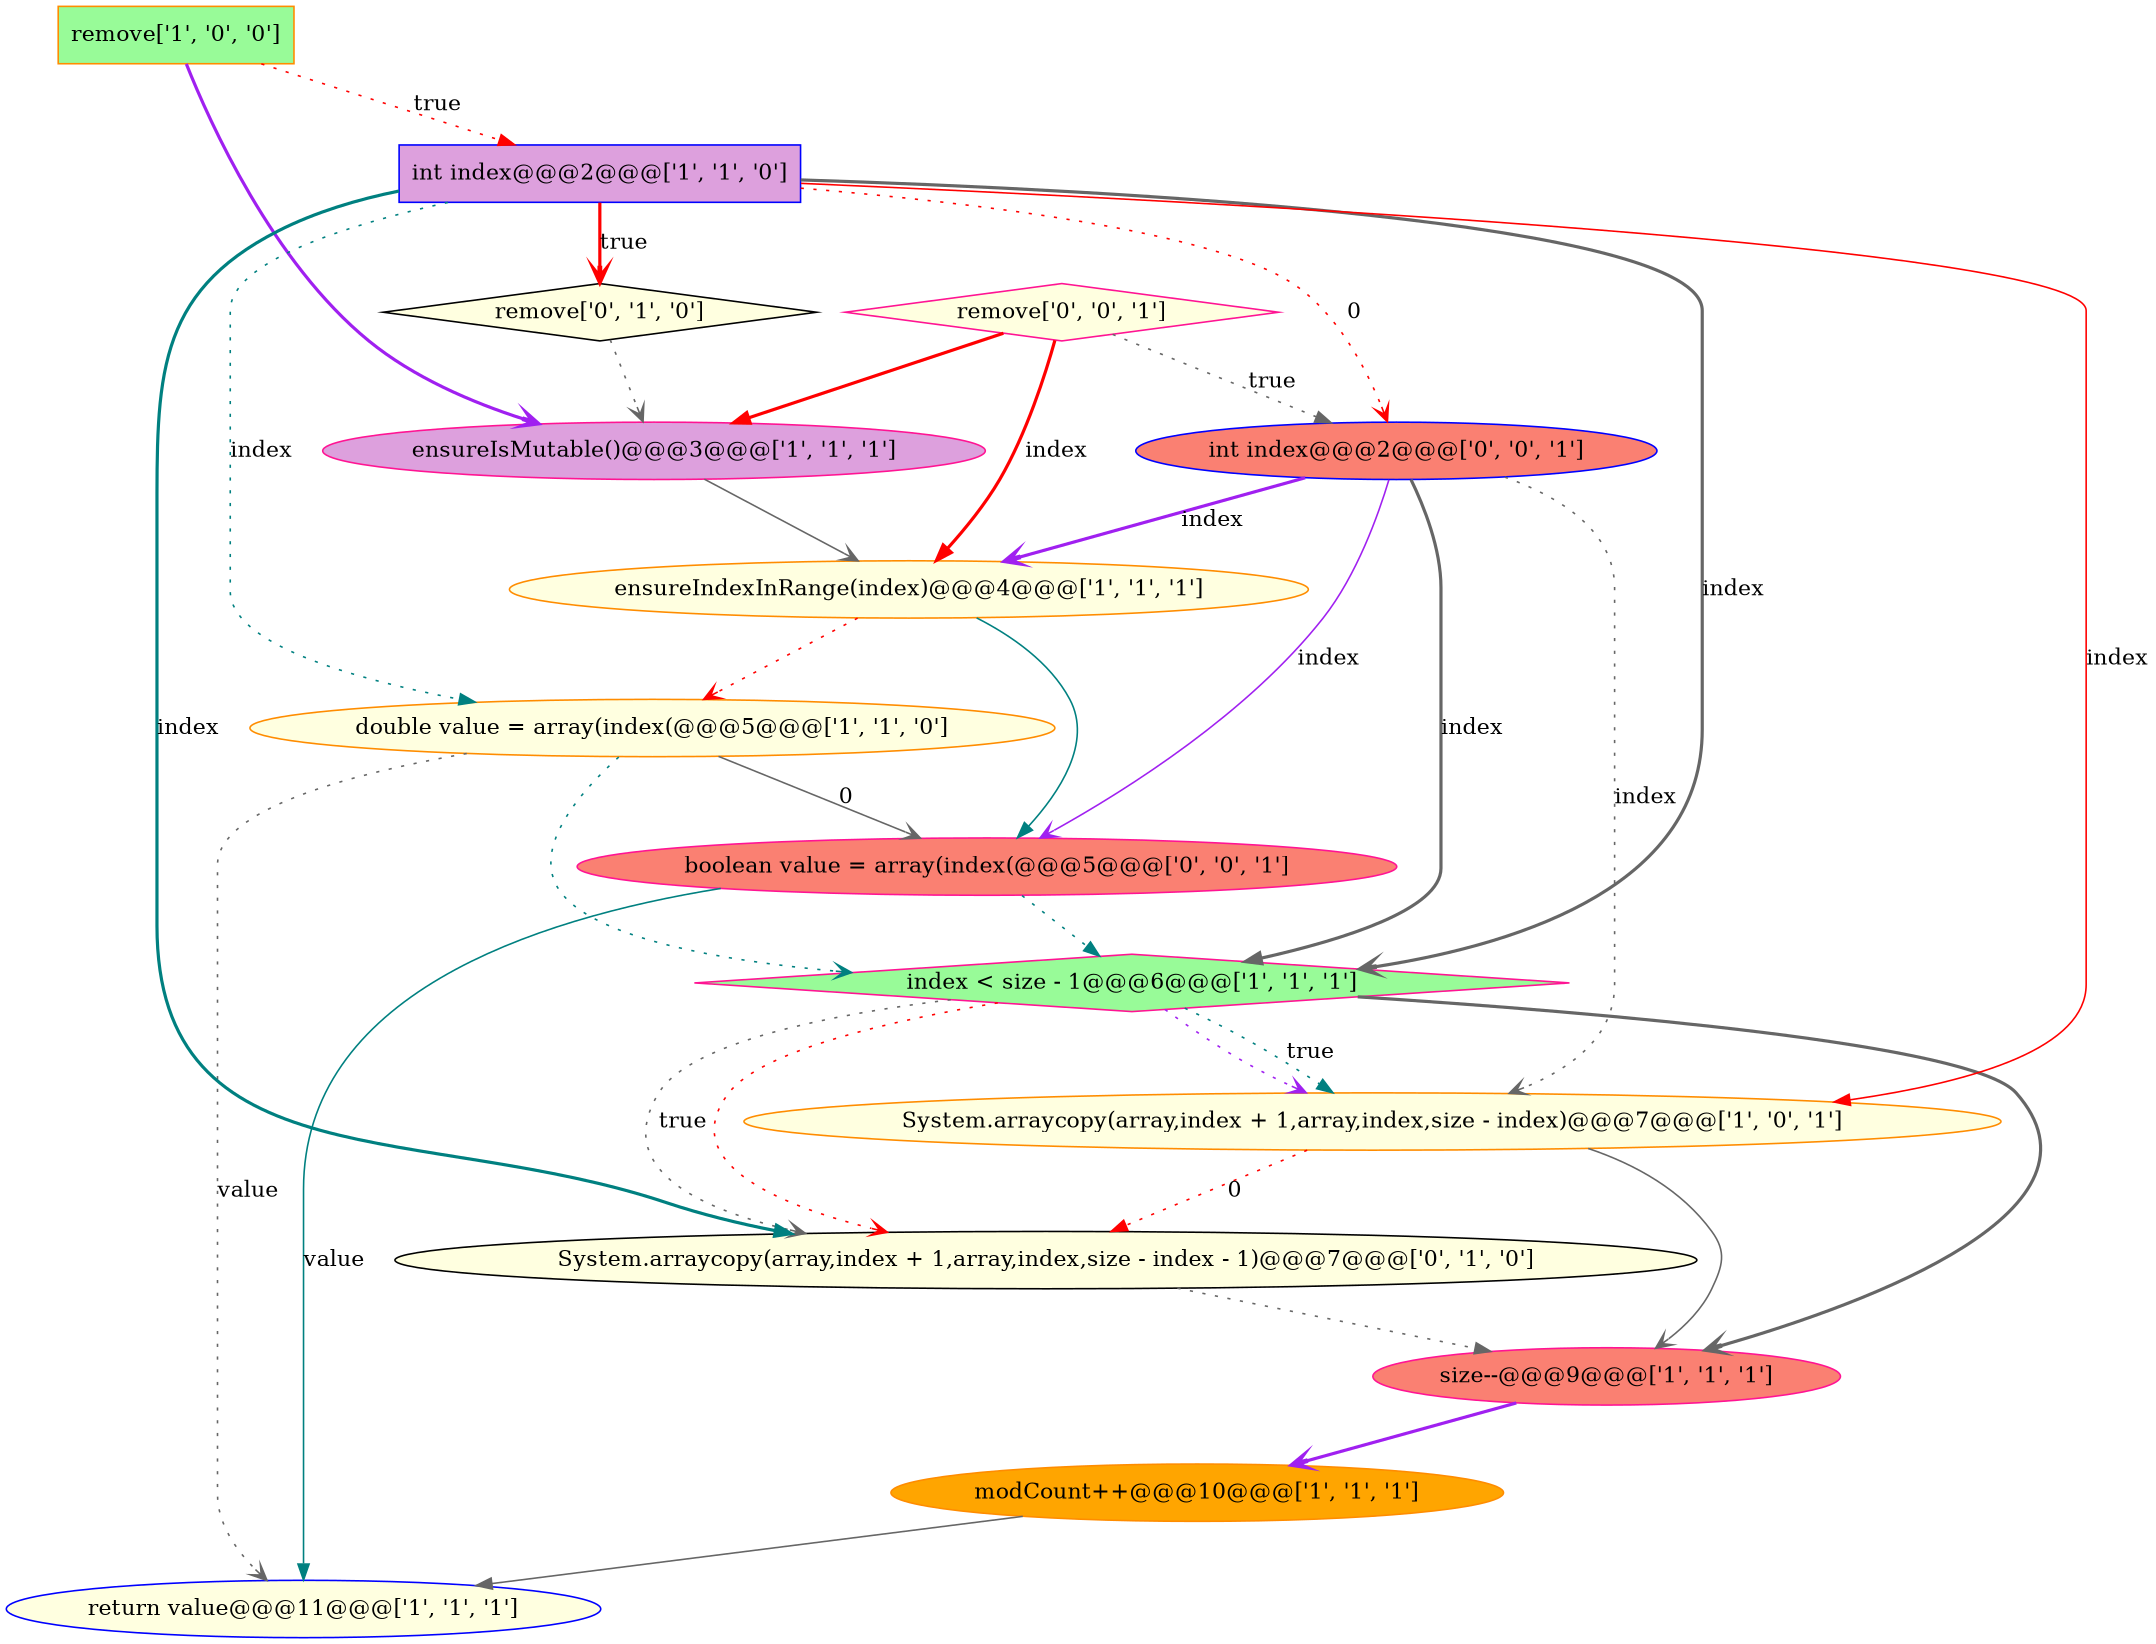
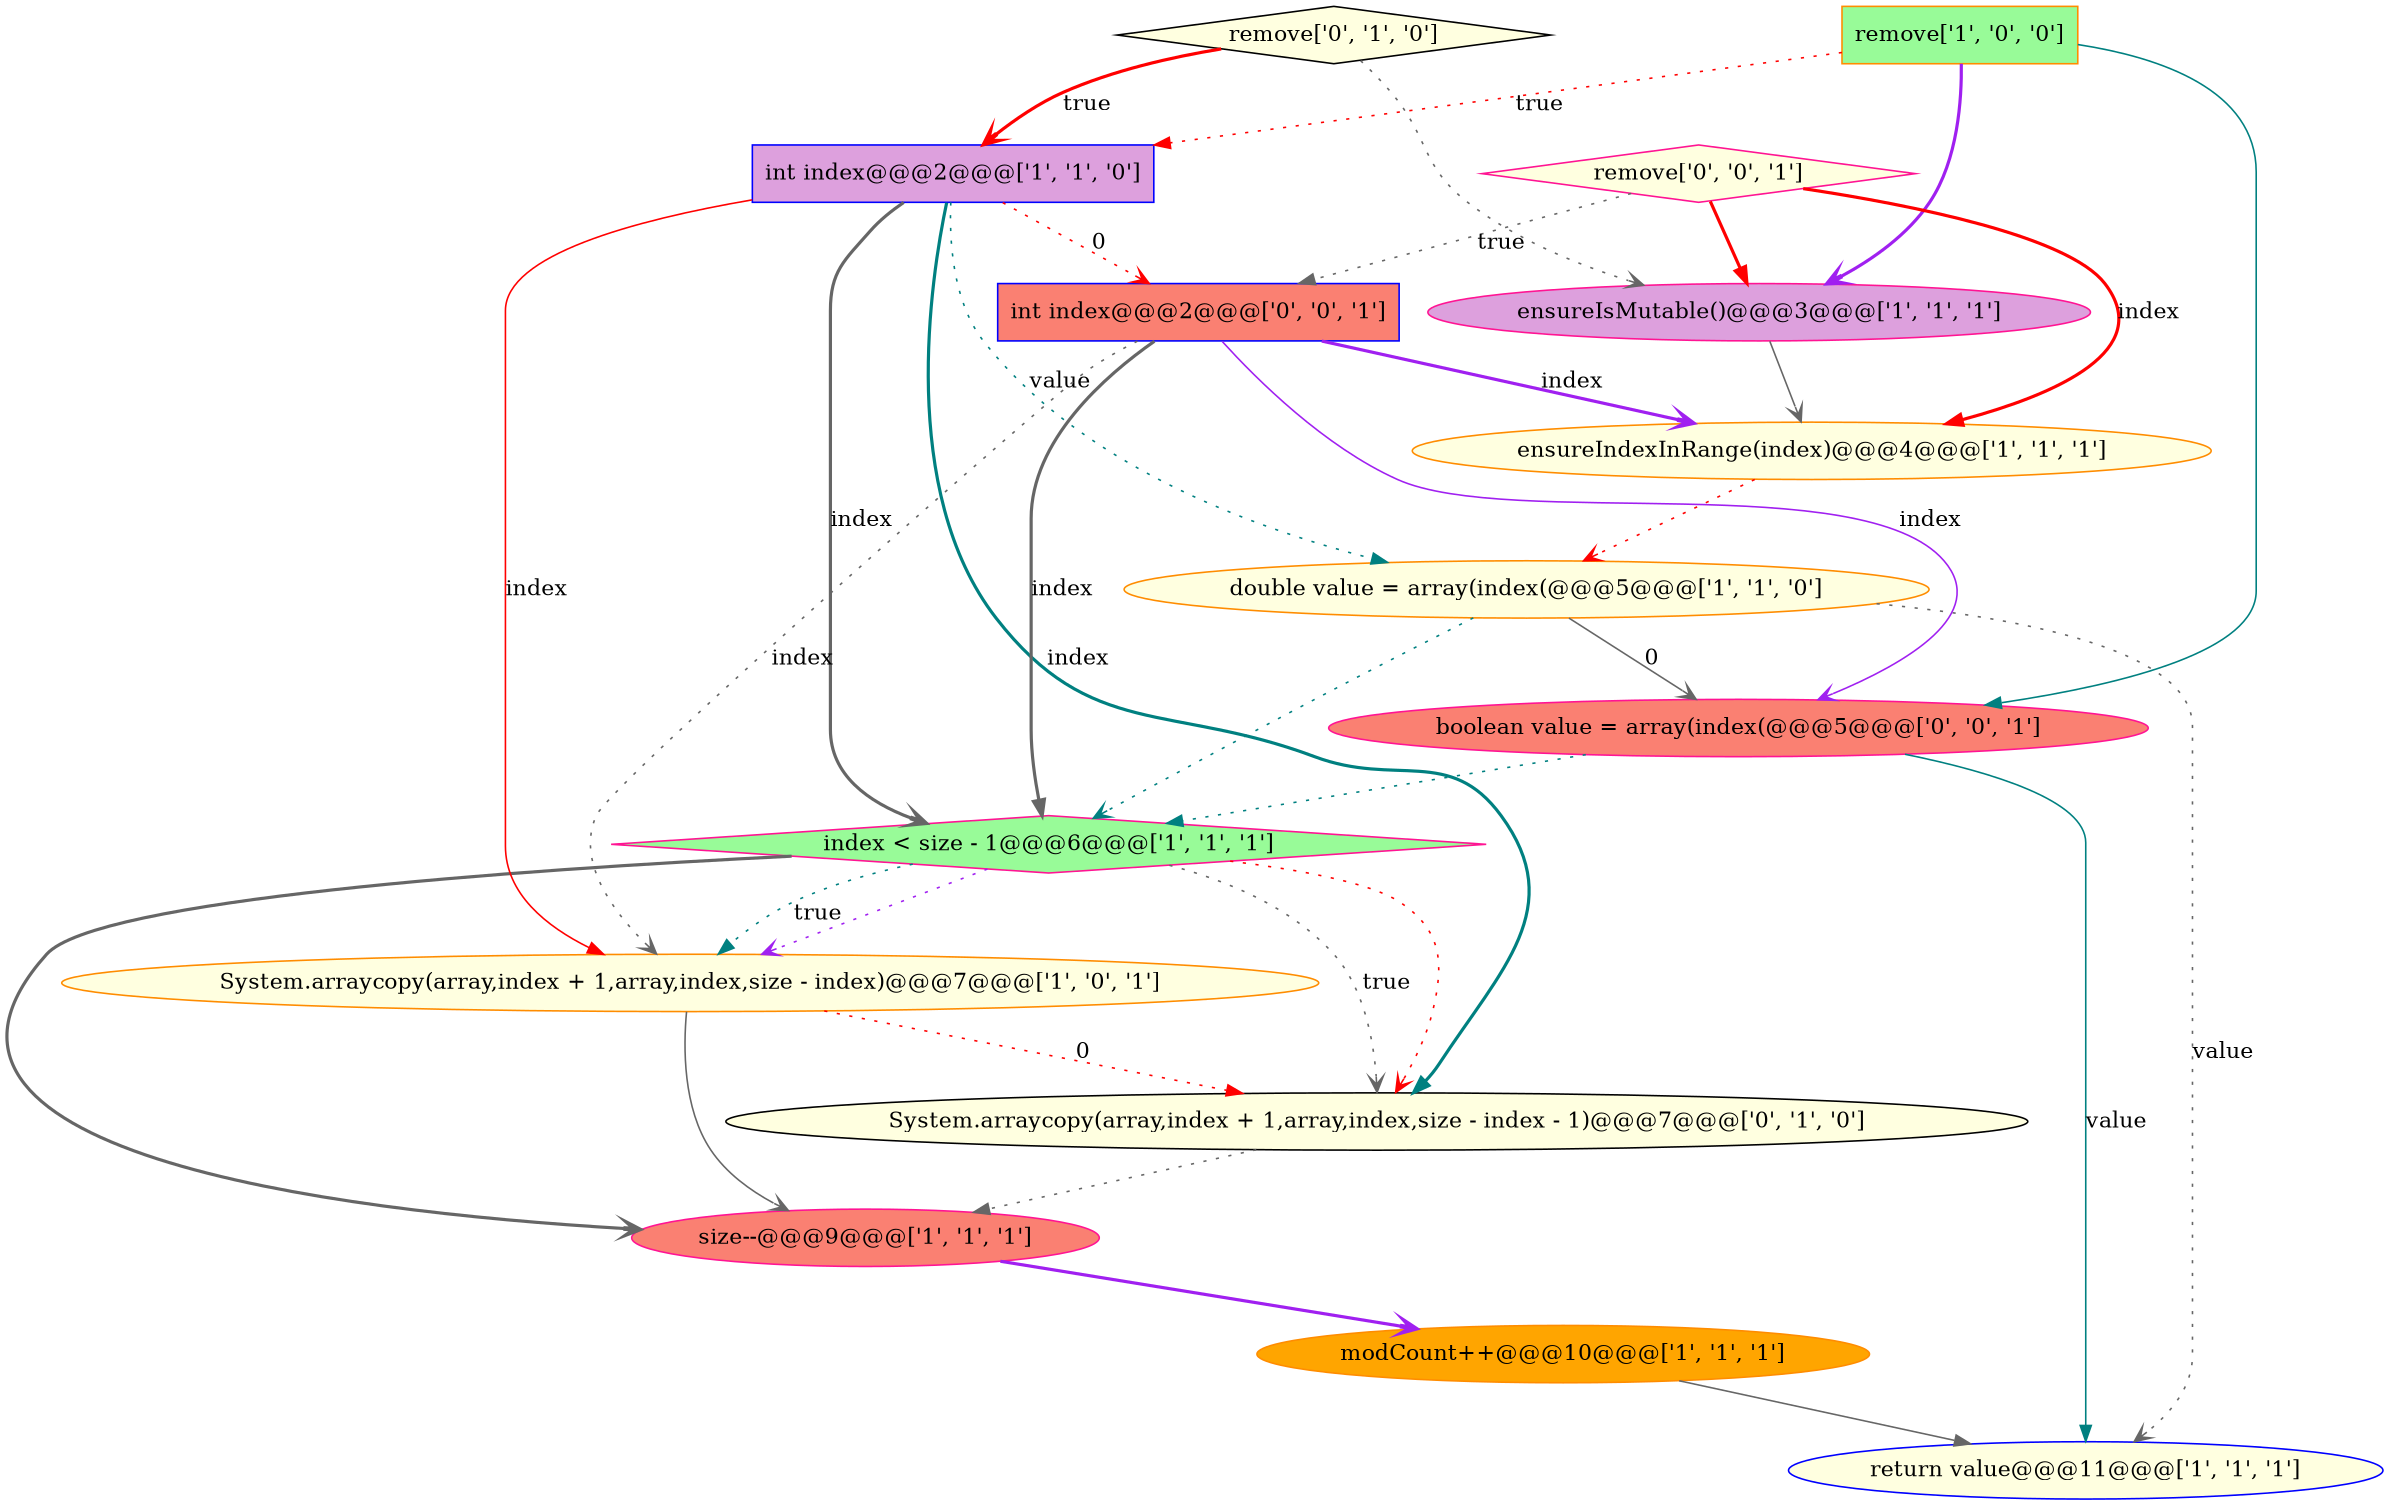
(600, 235) -> (1103, 77)
(262, 451) -> (1061, 382)
(1396, 451) -> (1198, 312)
(1073, 707) -> (2256, 408)
